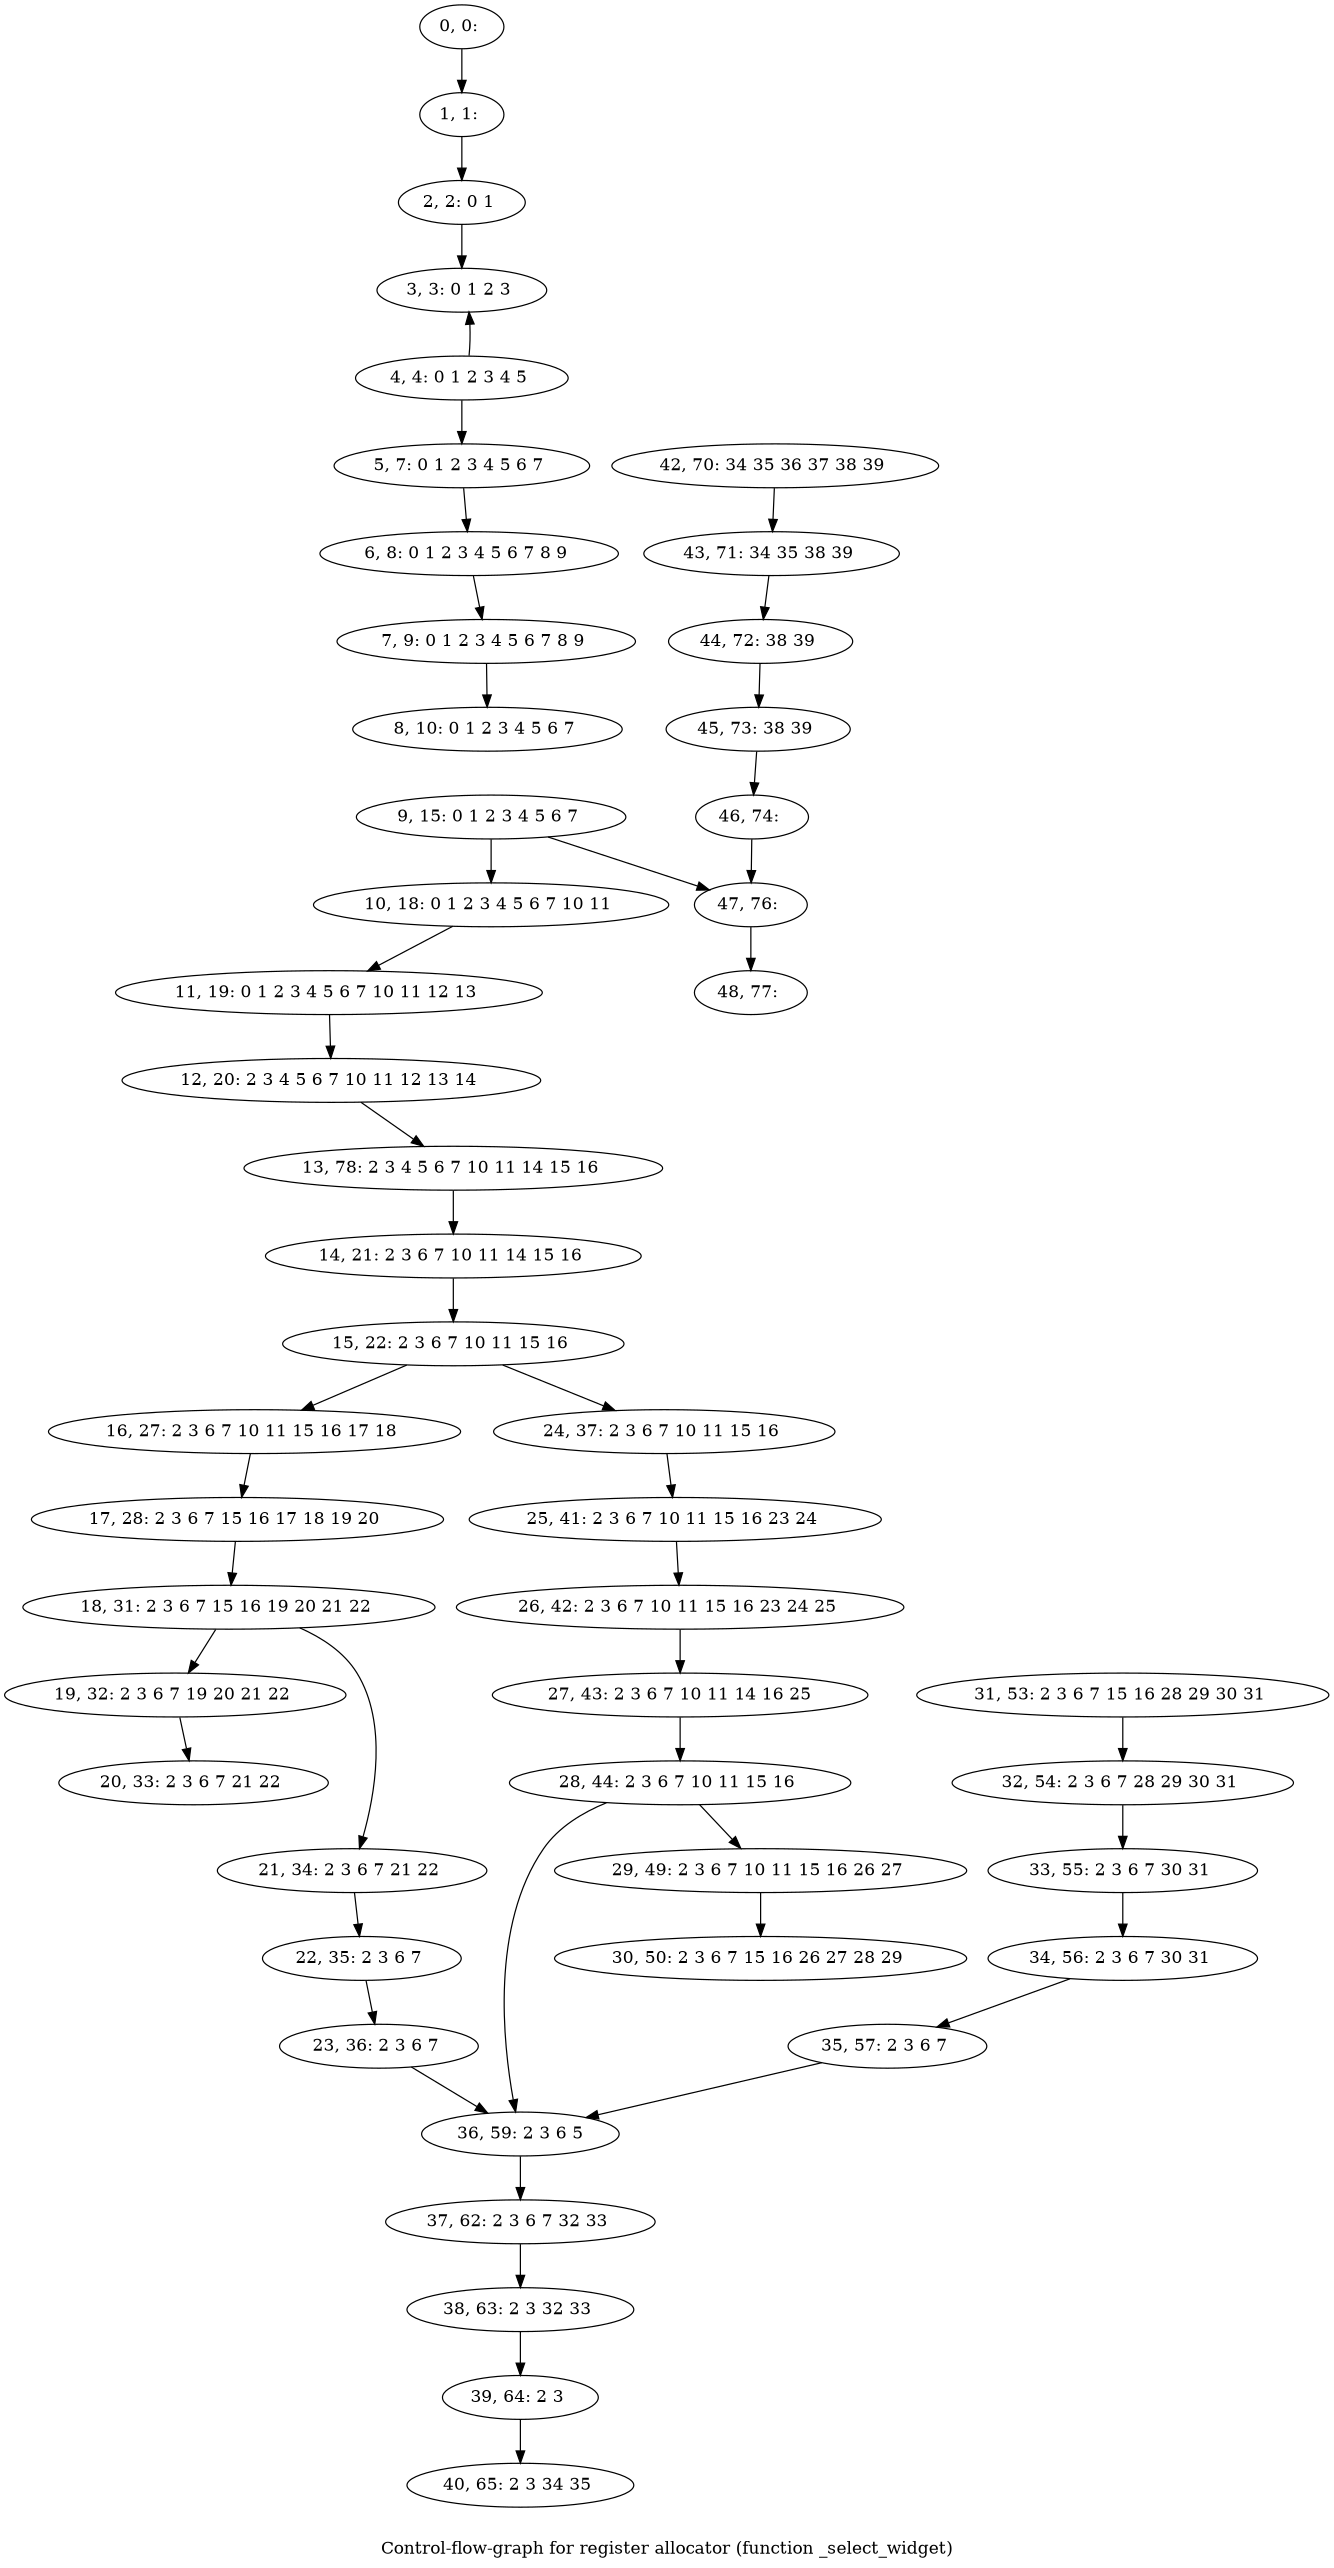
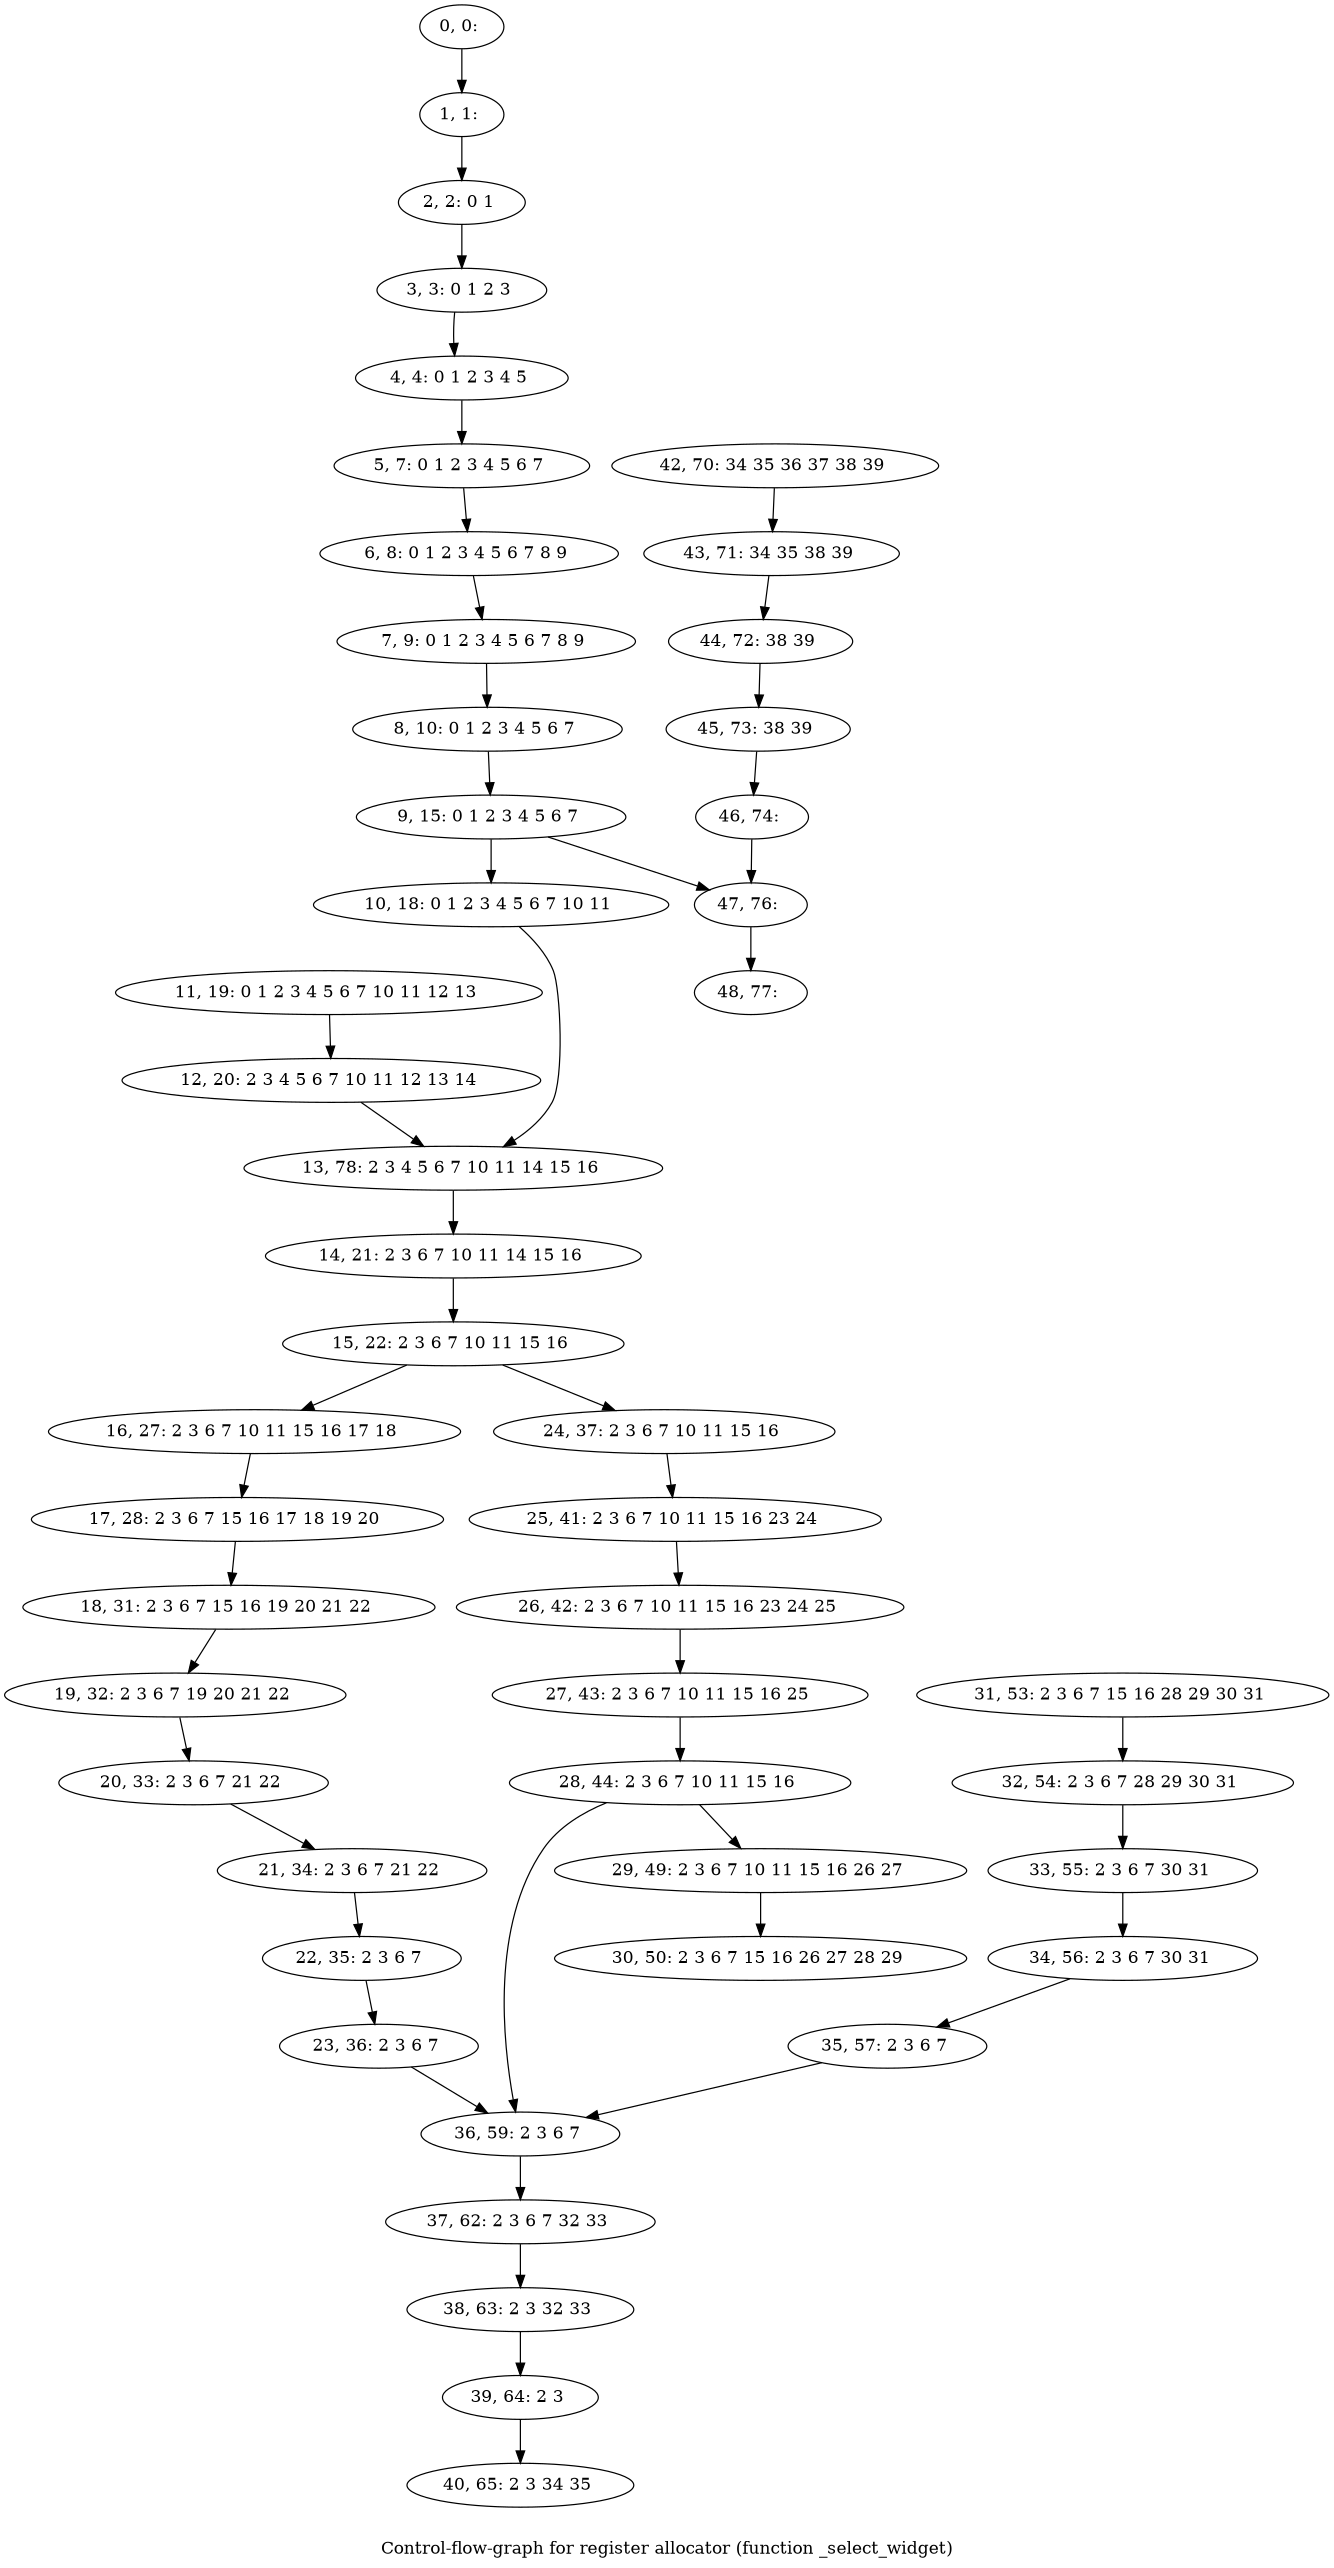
(470, 340) -> (454, 328)
none -> (489, 767)
(416, 946) -> (560, 1036)
(680, 1695) -> (680, 1695)
(373, 1717) -> (267, 1824)
(520, 2134) -> (520, 2134)
